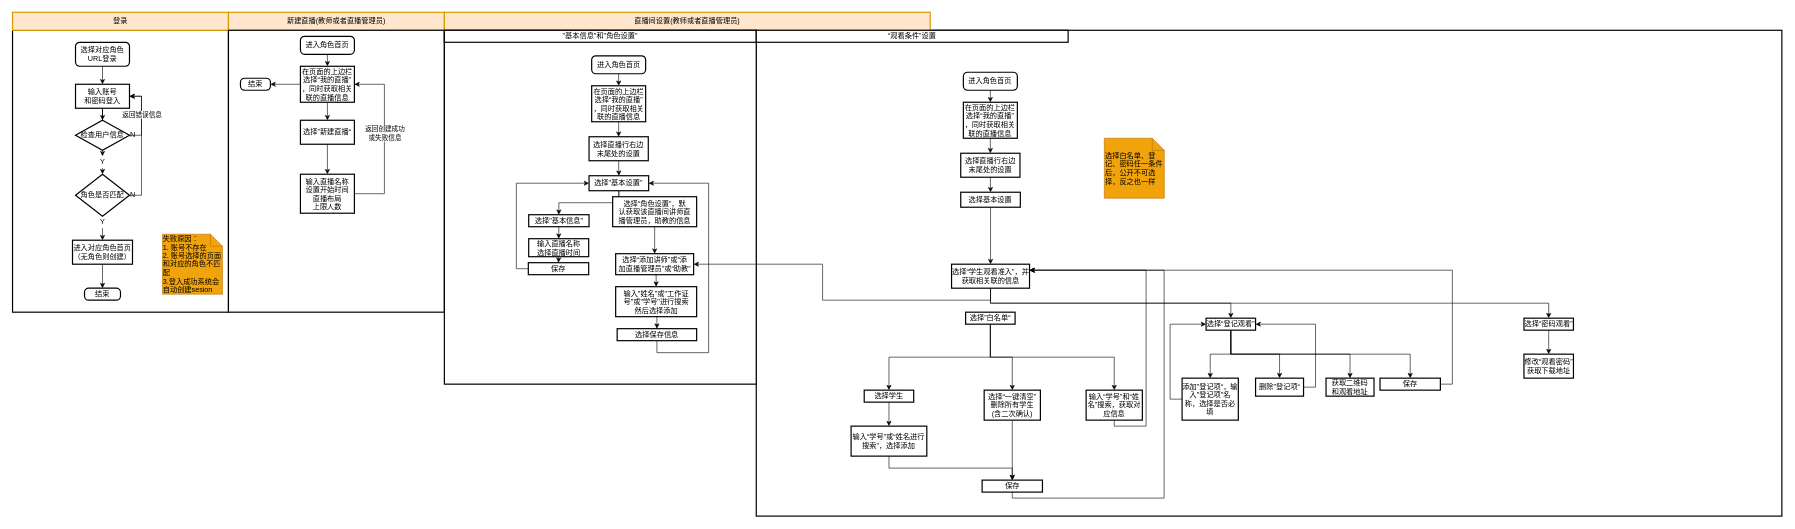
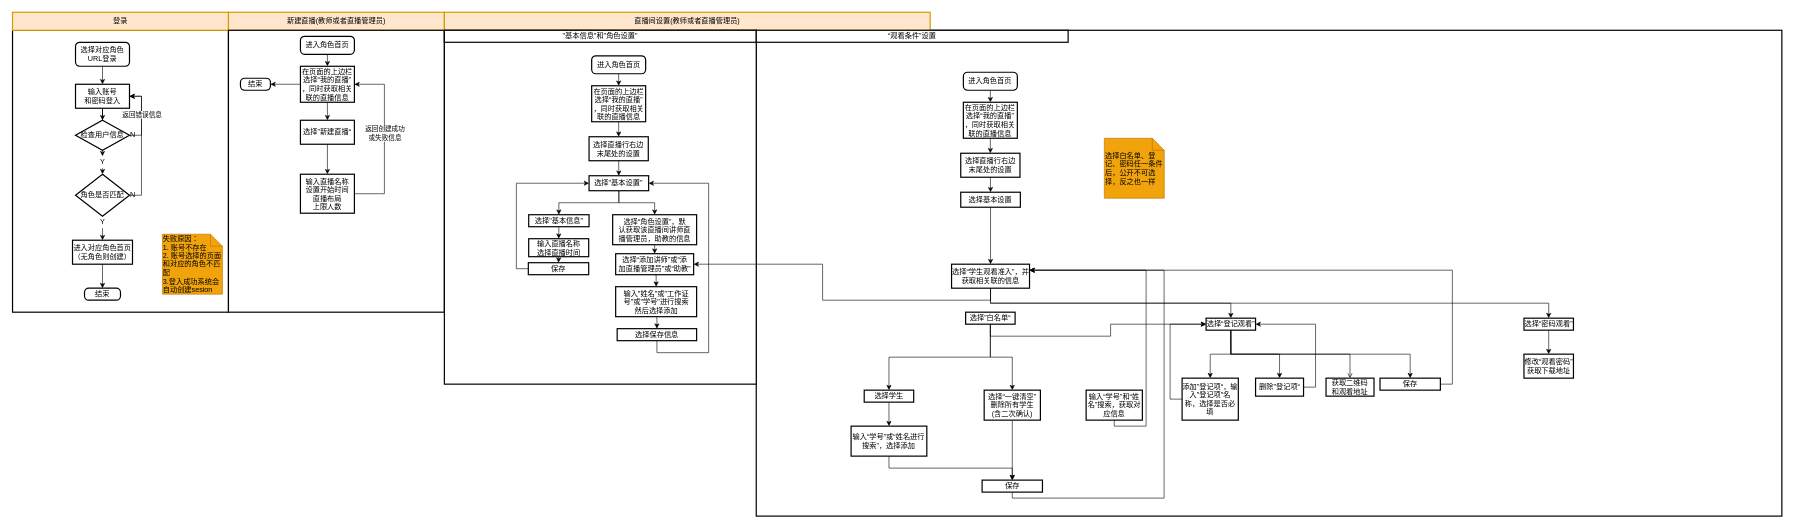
(655, 212) -> (655, 230)
(1350, 372) -> (1350, 374)
(1114, 384) -> (1086, 336)
